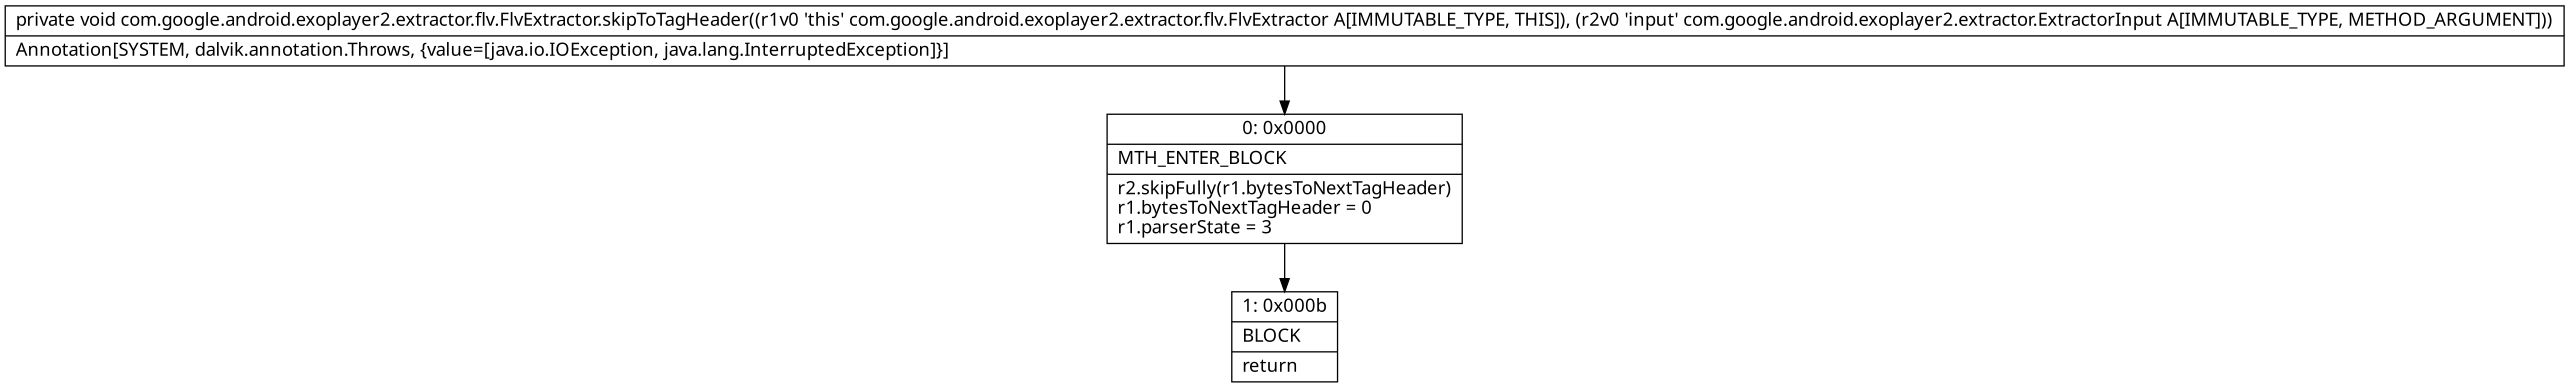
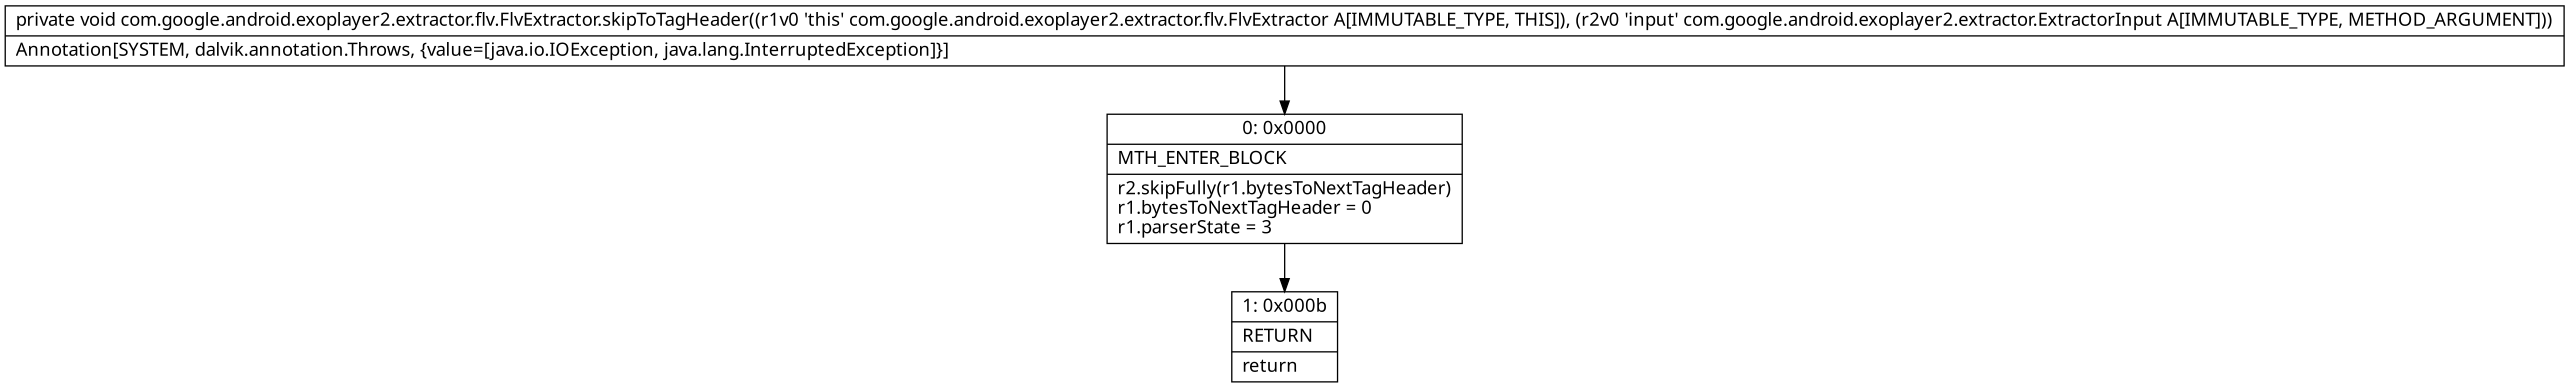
(1272, 336) -> (1278, 336)
